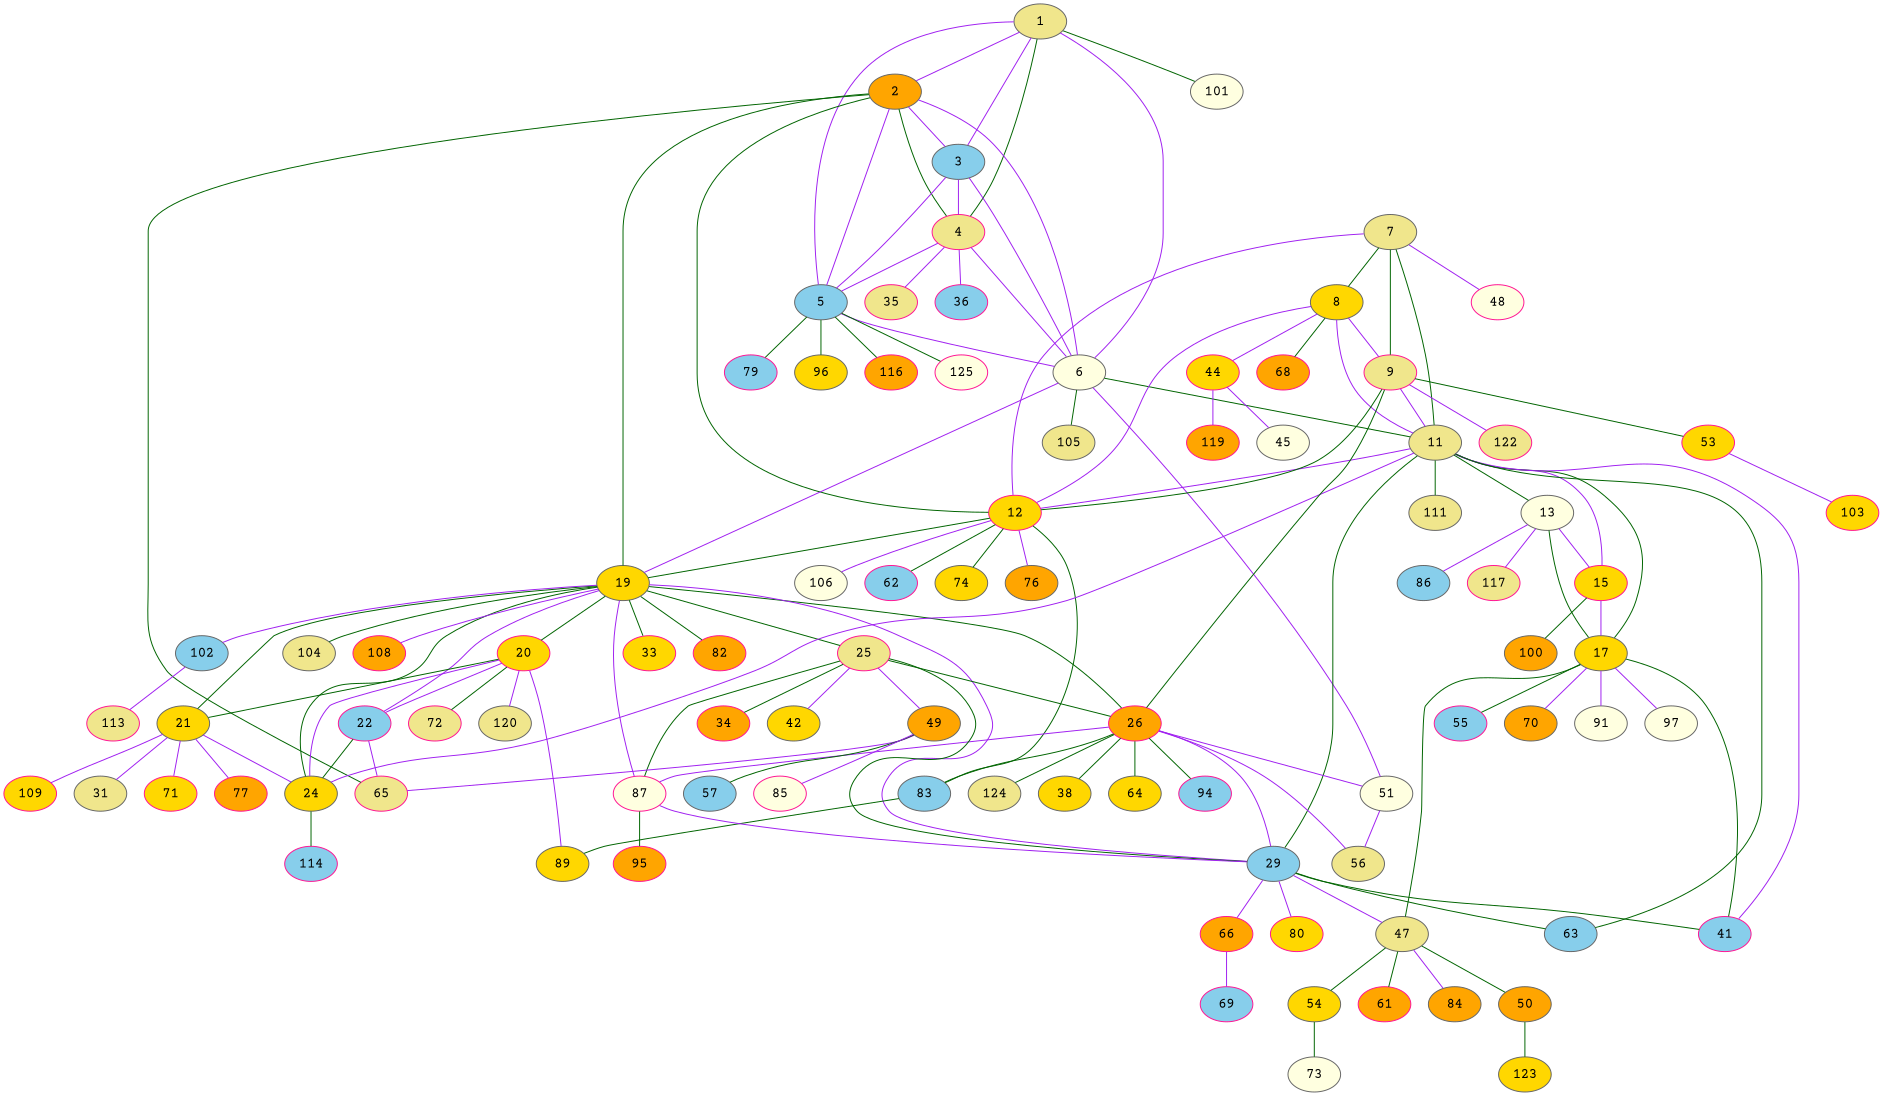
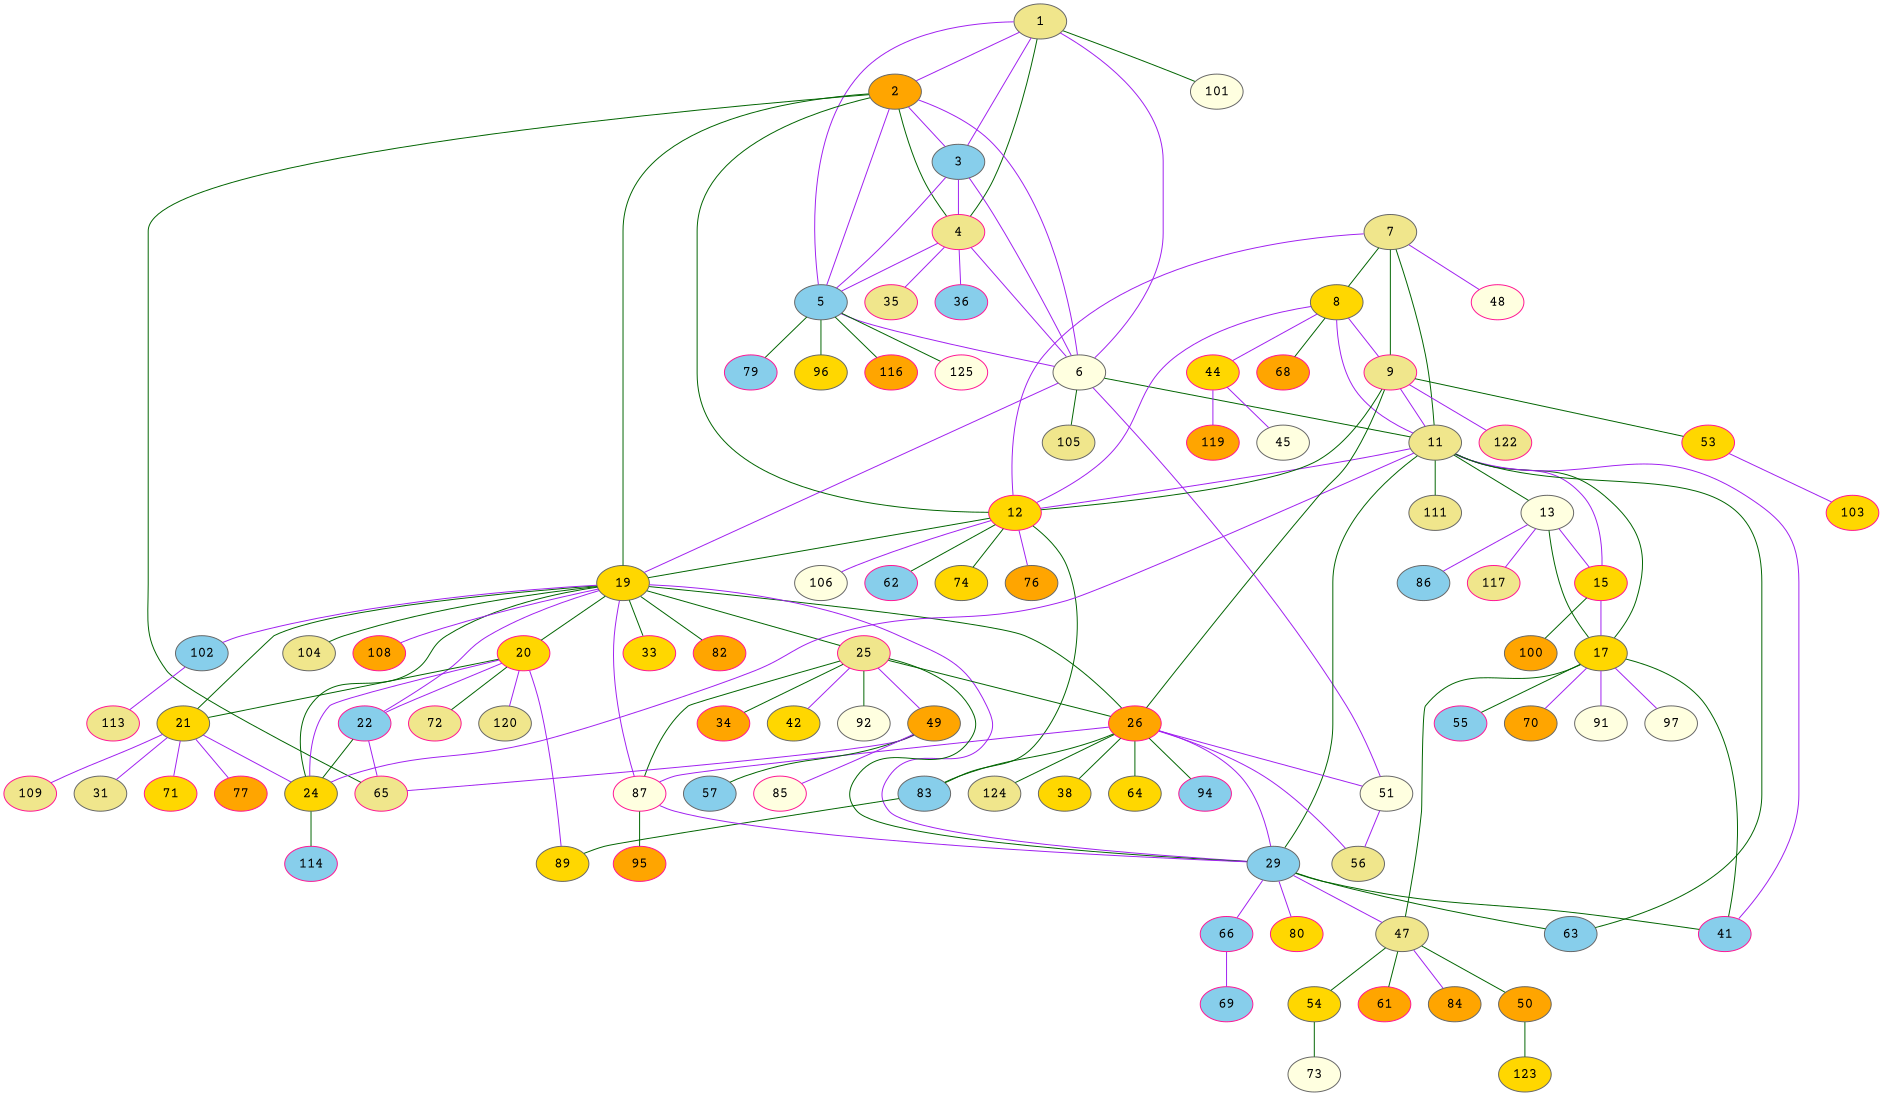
none -> (864, 723)
(30, 794) -> (30, 794)
(1227, 934) -> (1227, 934)
